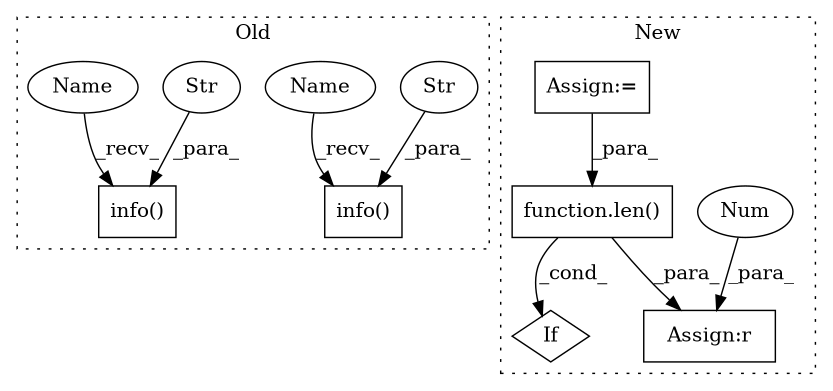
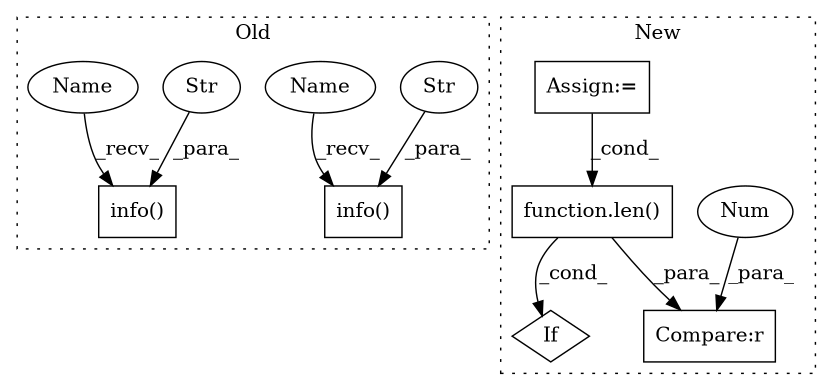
(625, 149) -> (625, 149)
(710, 336) -> (710, 336)
